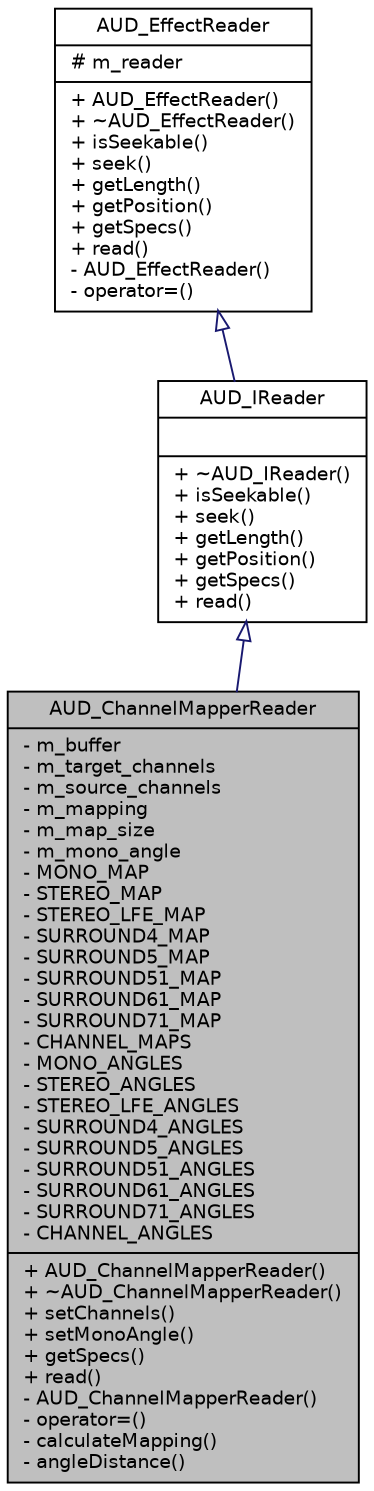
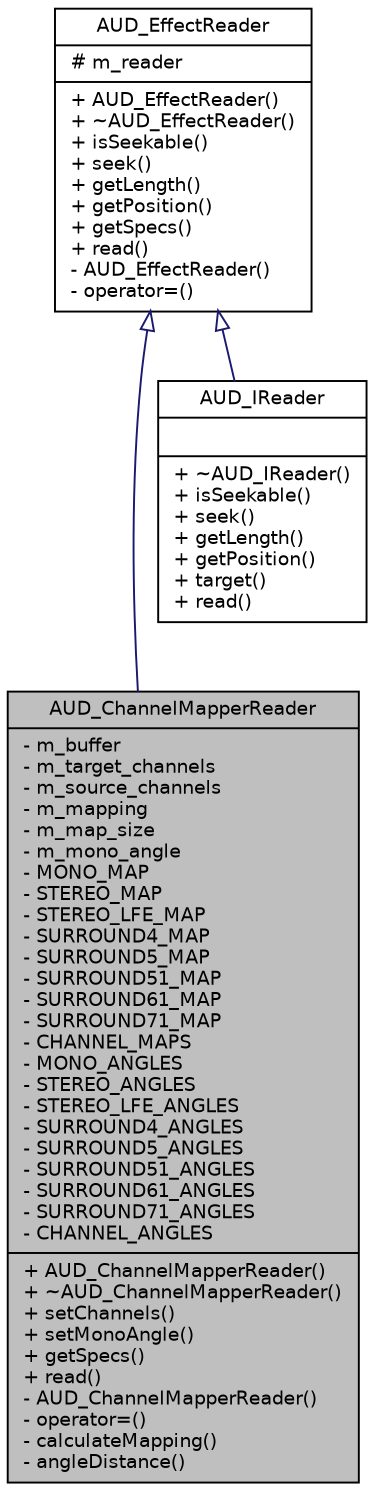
(235, 581) -> (221, 581)
(240, 666) -> (134, 511)
